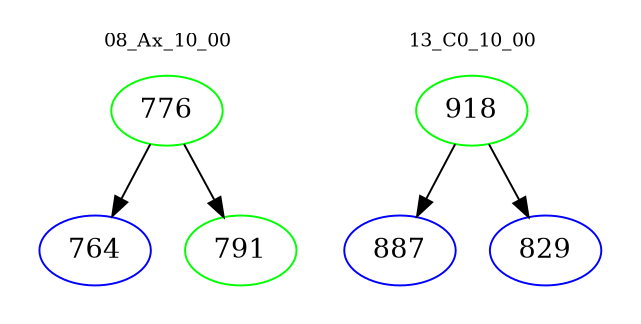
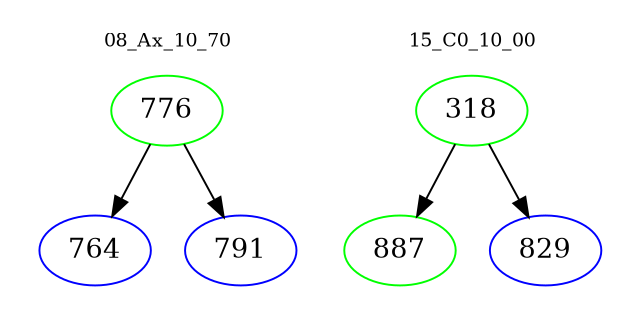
(168, 42) -> (168, 42)
(473, 42) -> (473, 42)
(472, 111) -> (472, 111)
(241, 250) -> (241, 250)
(400, 250) -> (400, 250)
